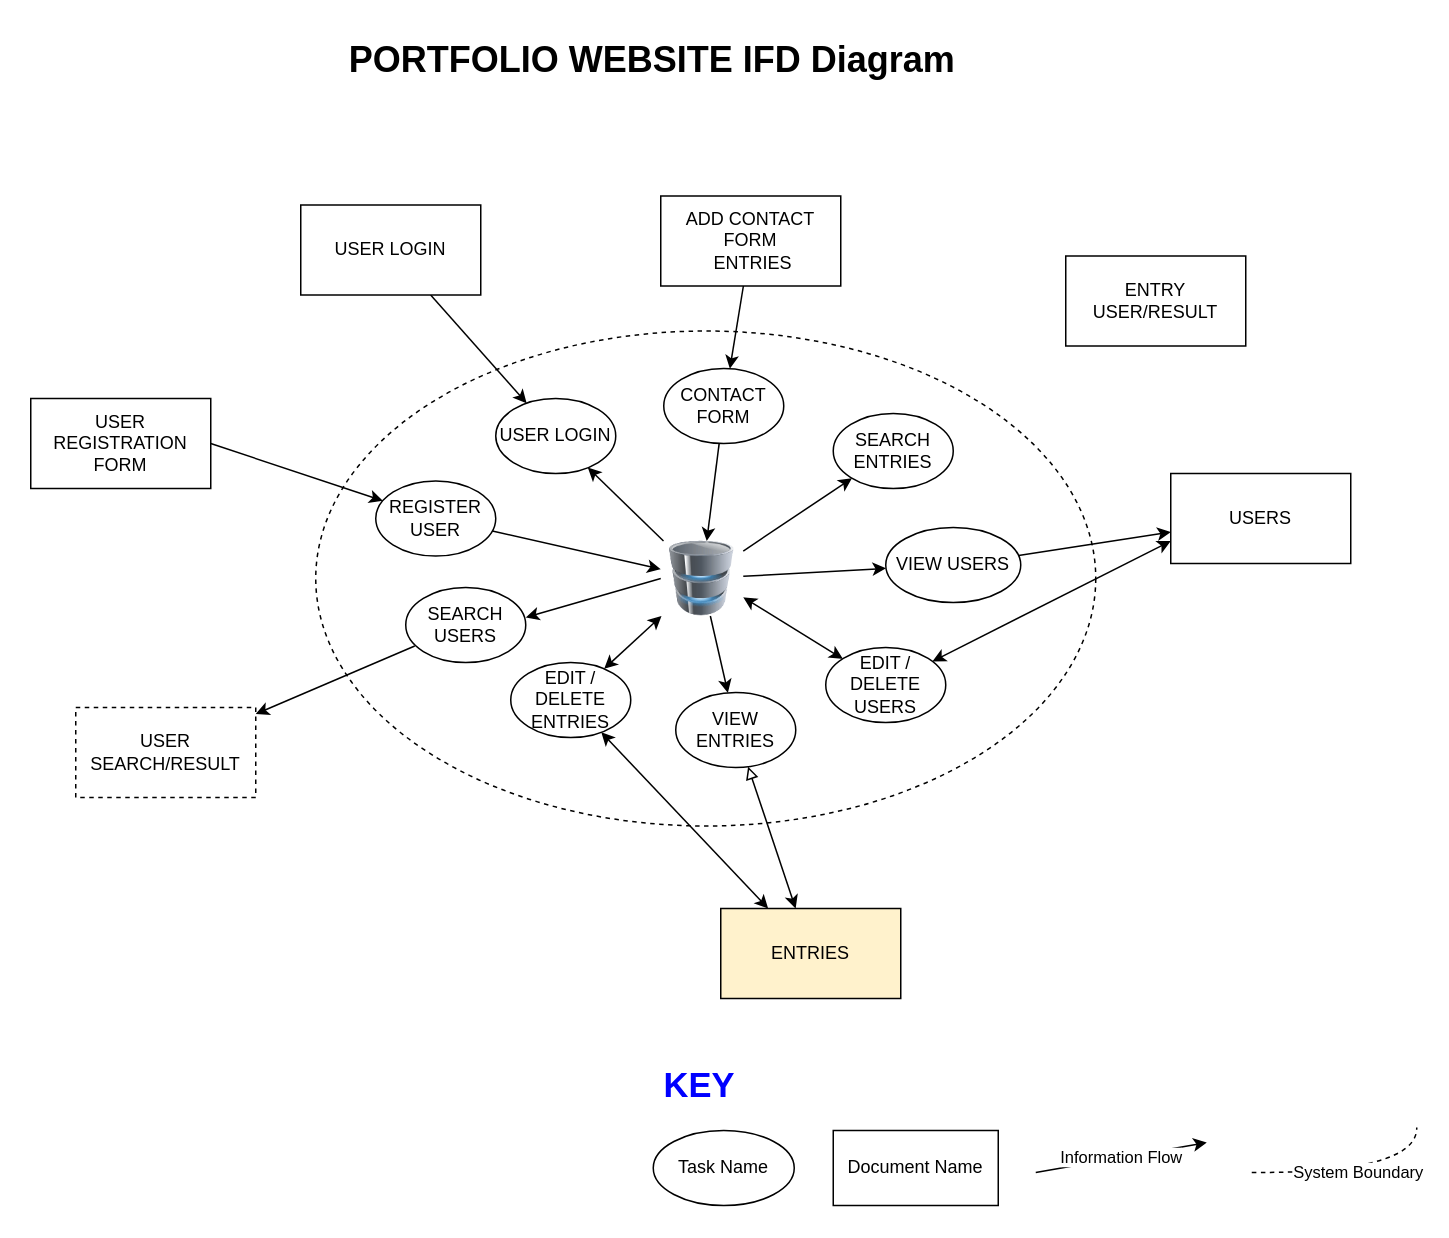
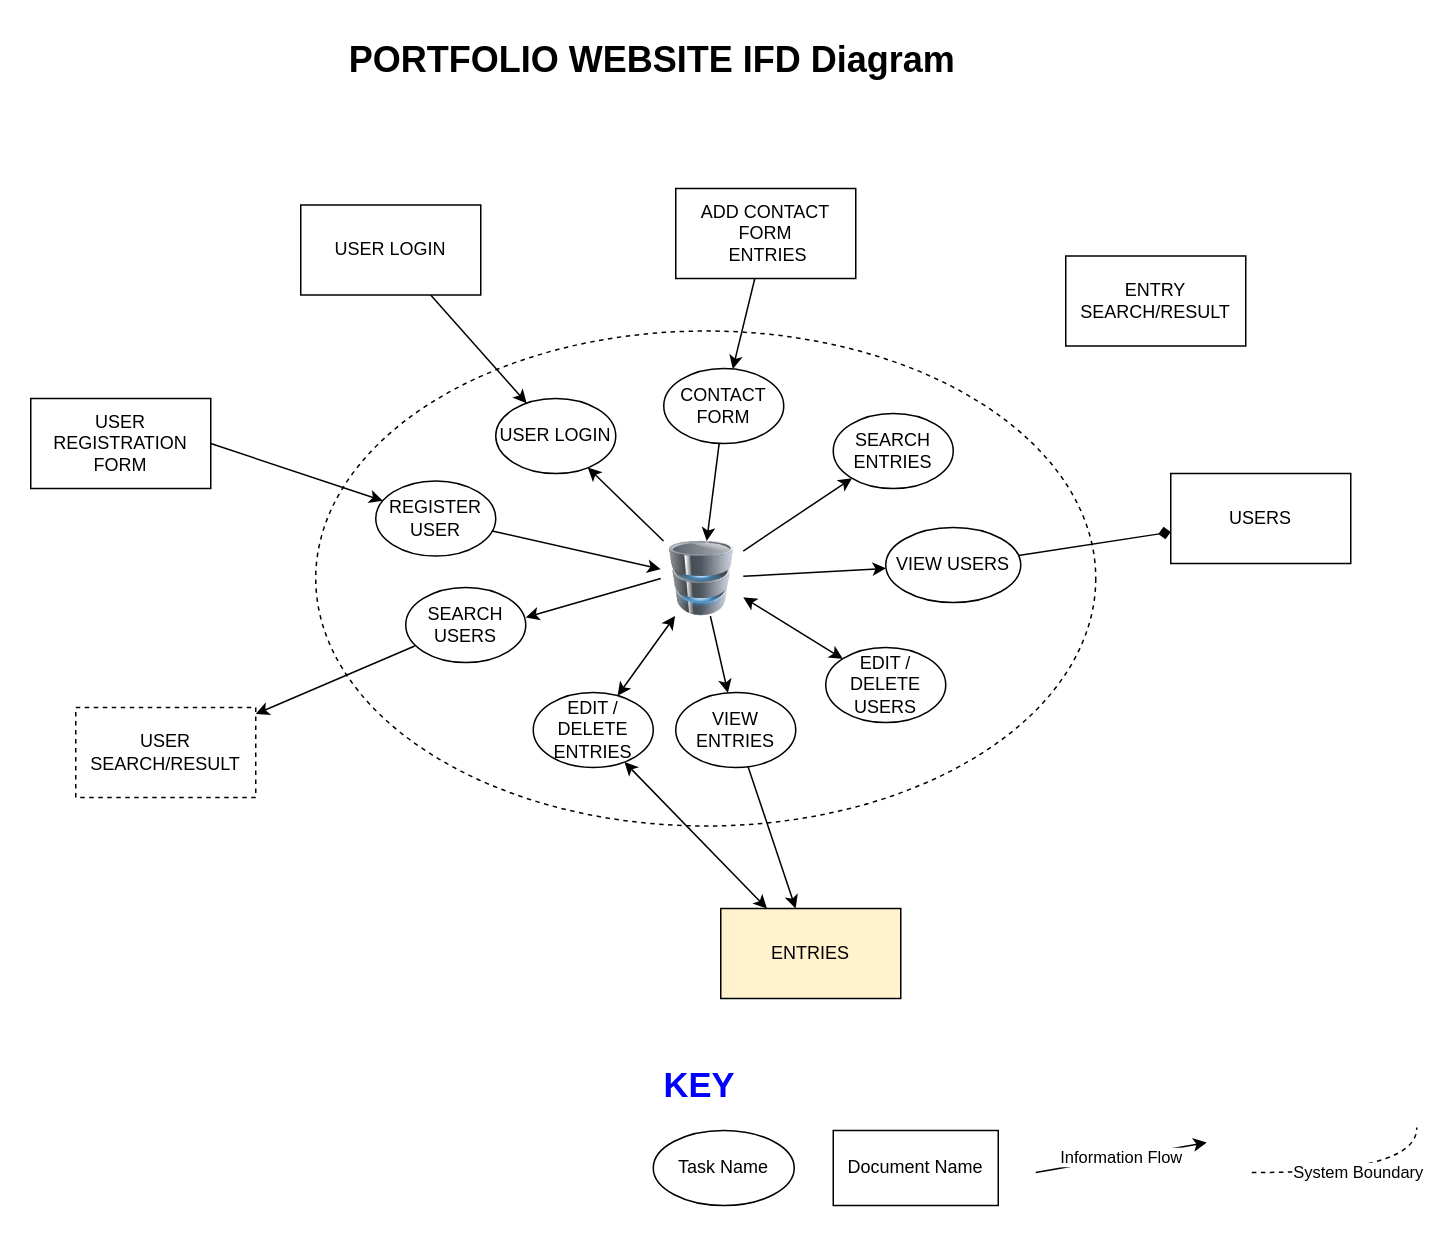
(751, 241) -> (766, 233)
(1156, 301) -> (1156, 301)
(1159, 534) -> (1158, 534)
(1052, 601) -> none
(571, 700) -> (593, 730)
(752, 779) -> (751, 774)
